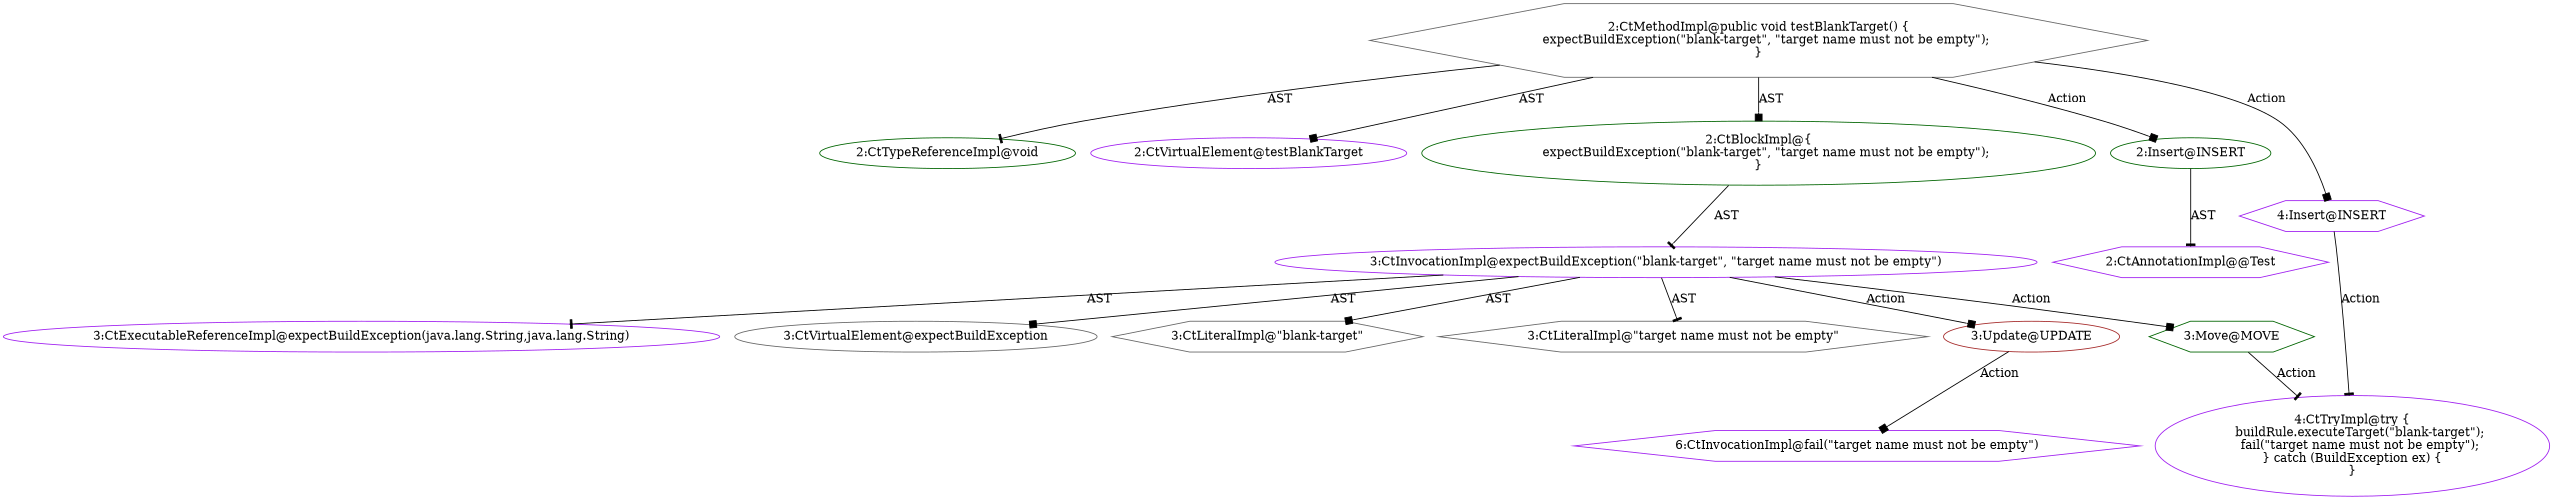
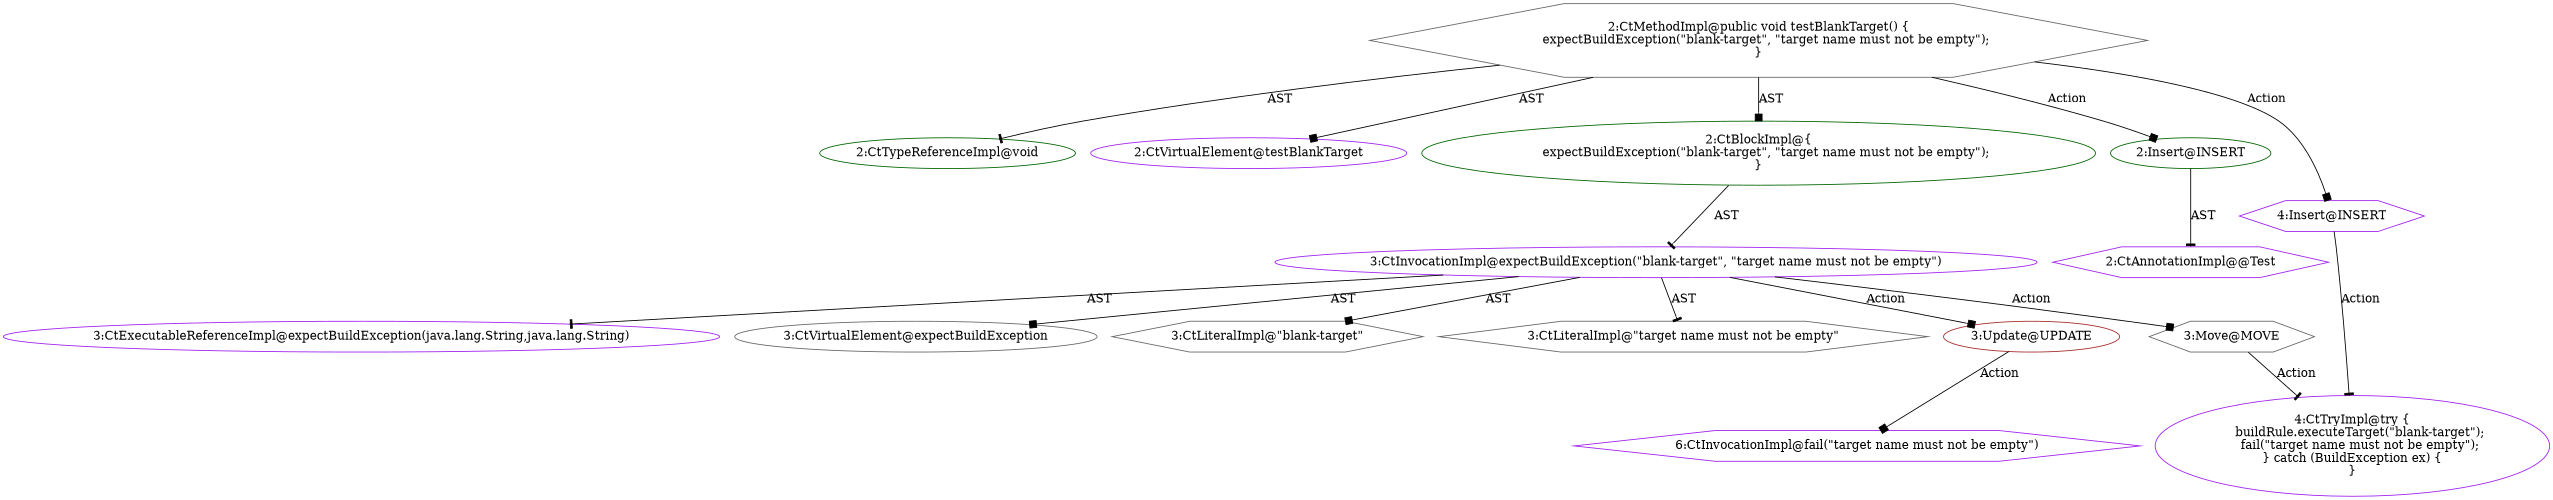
(2232, 337) -> (2232, 337)
